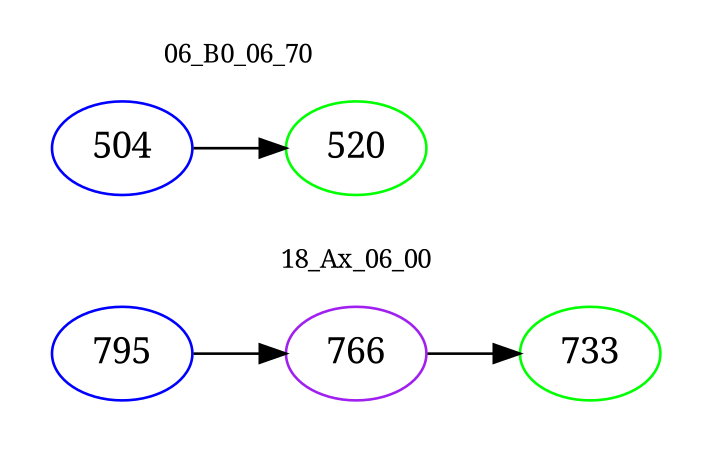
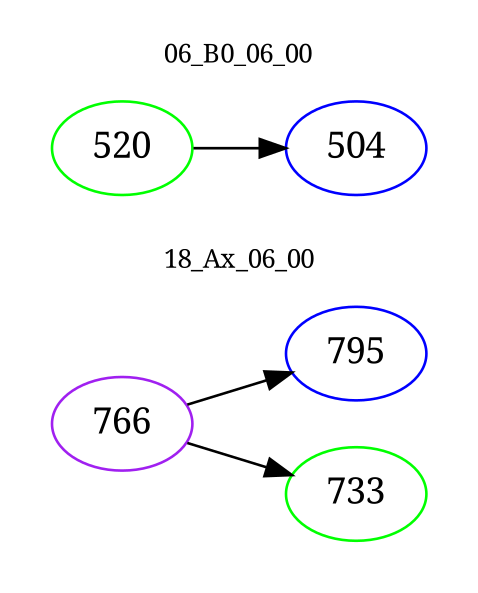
(239, 56) -> (239, 56)
(226, 148) -> (226, 148)
(226, 354) -> (227, 392)
